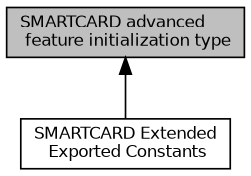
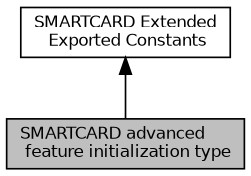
(126, 97) -> (126, 97)
